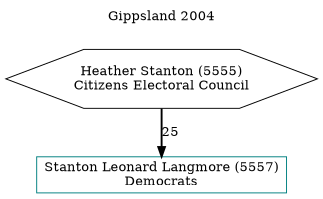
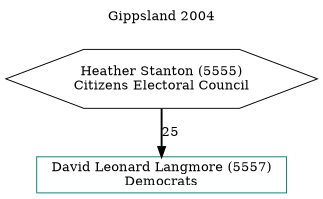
(162, 175) -> (162, 175)
